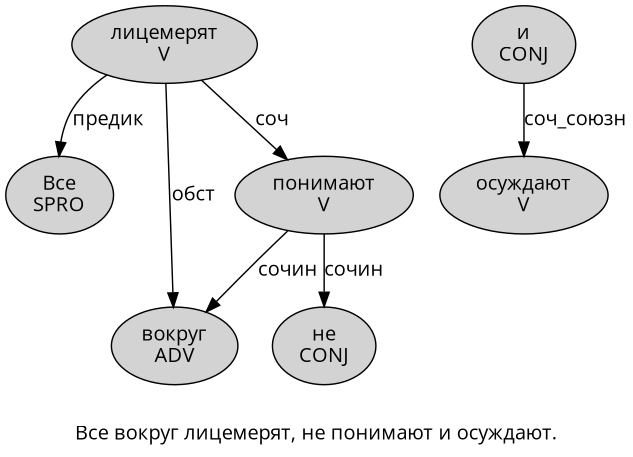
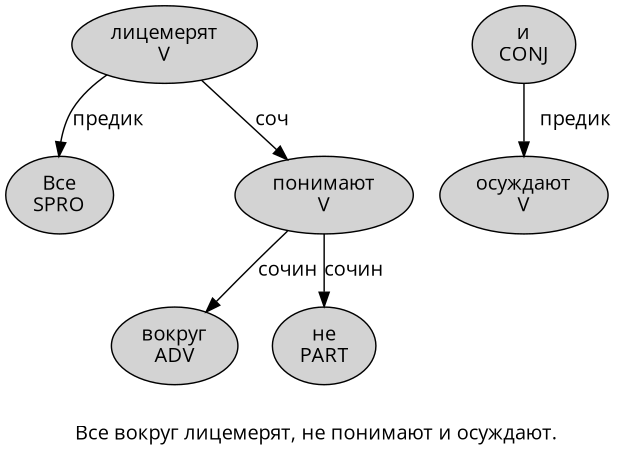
(576, 120) -> (576, 120)
(169, 188) -> none
(324, 346) -> (324, 346)
